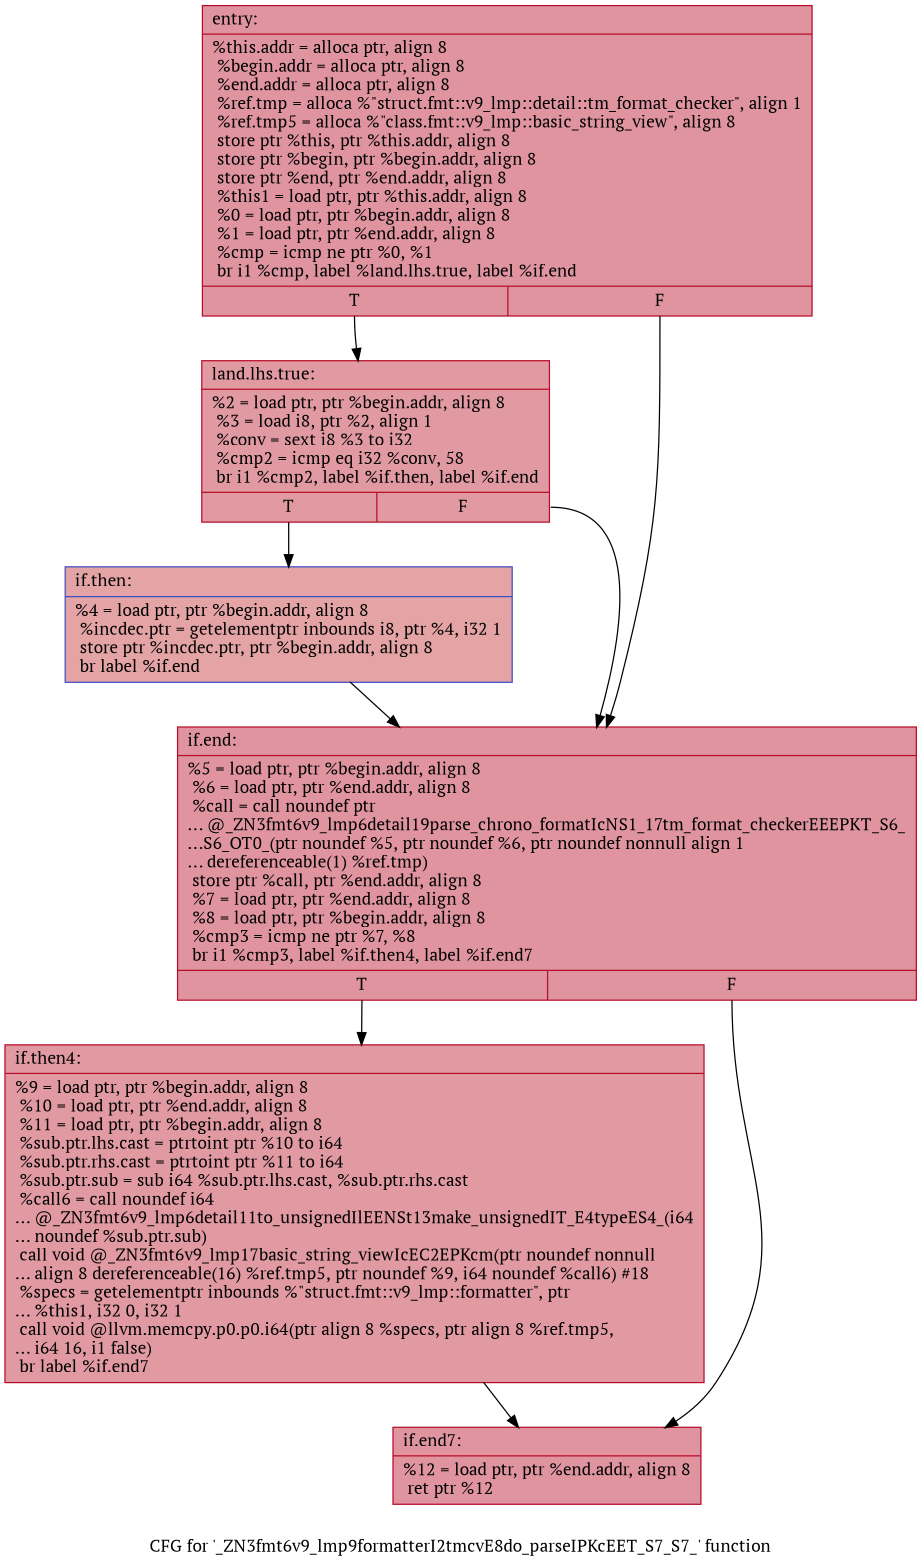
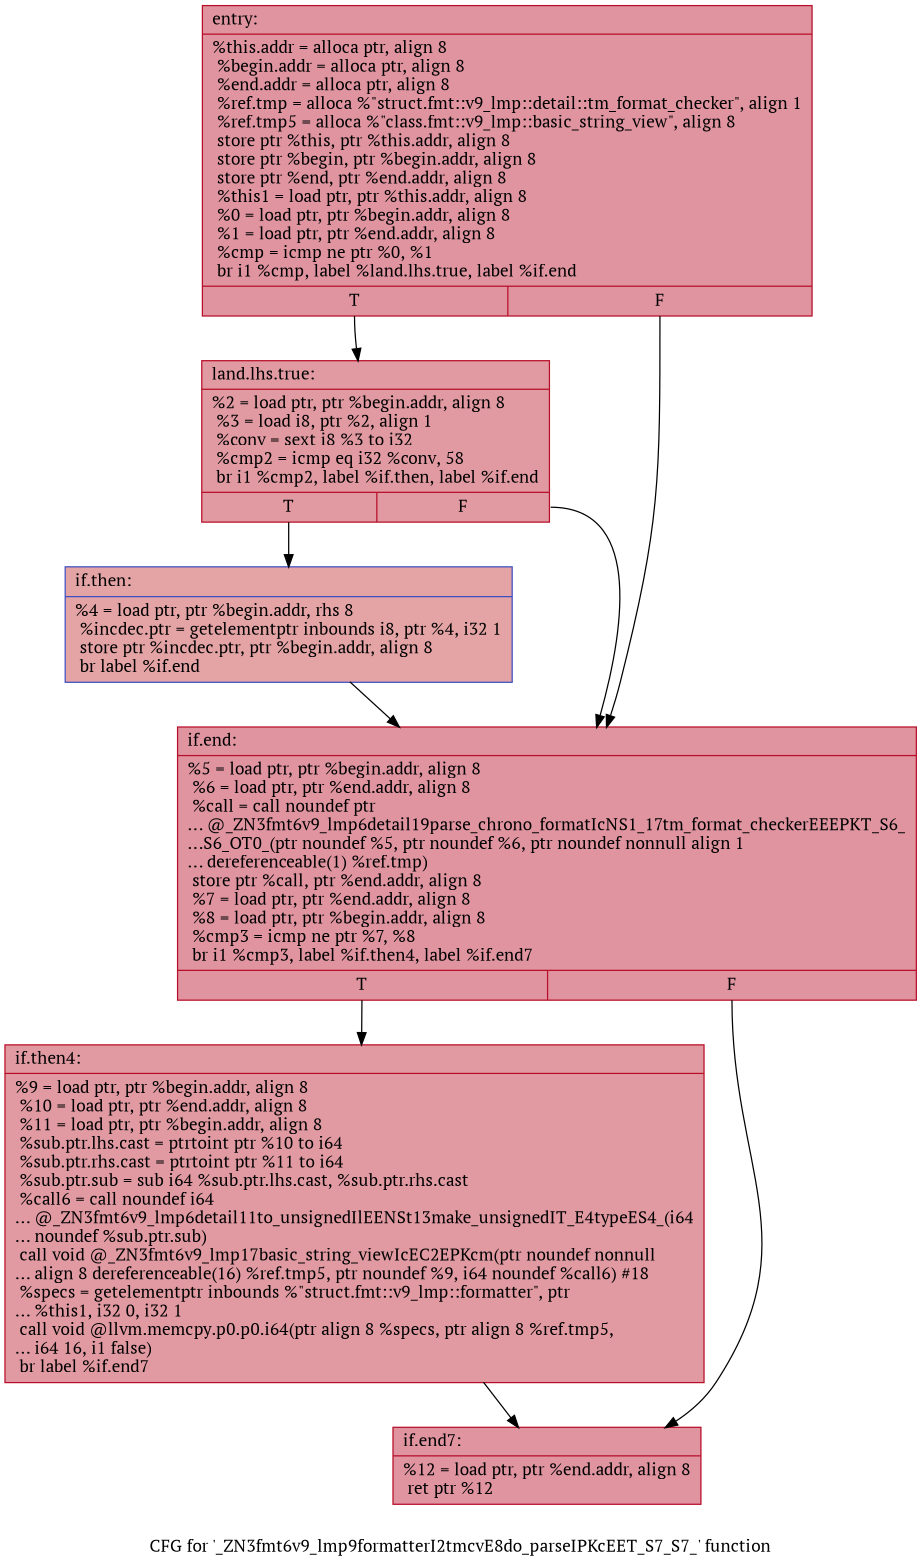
(222, 611) -> (215, 611)
